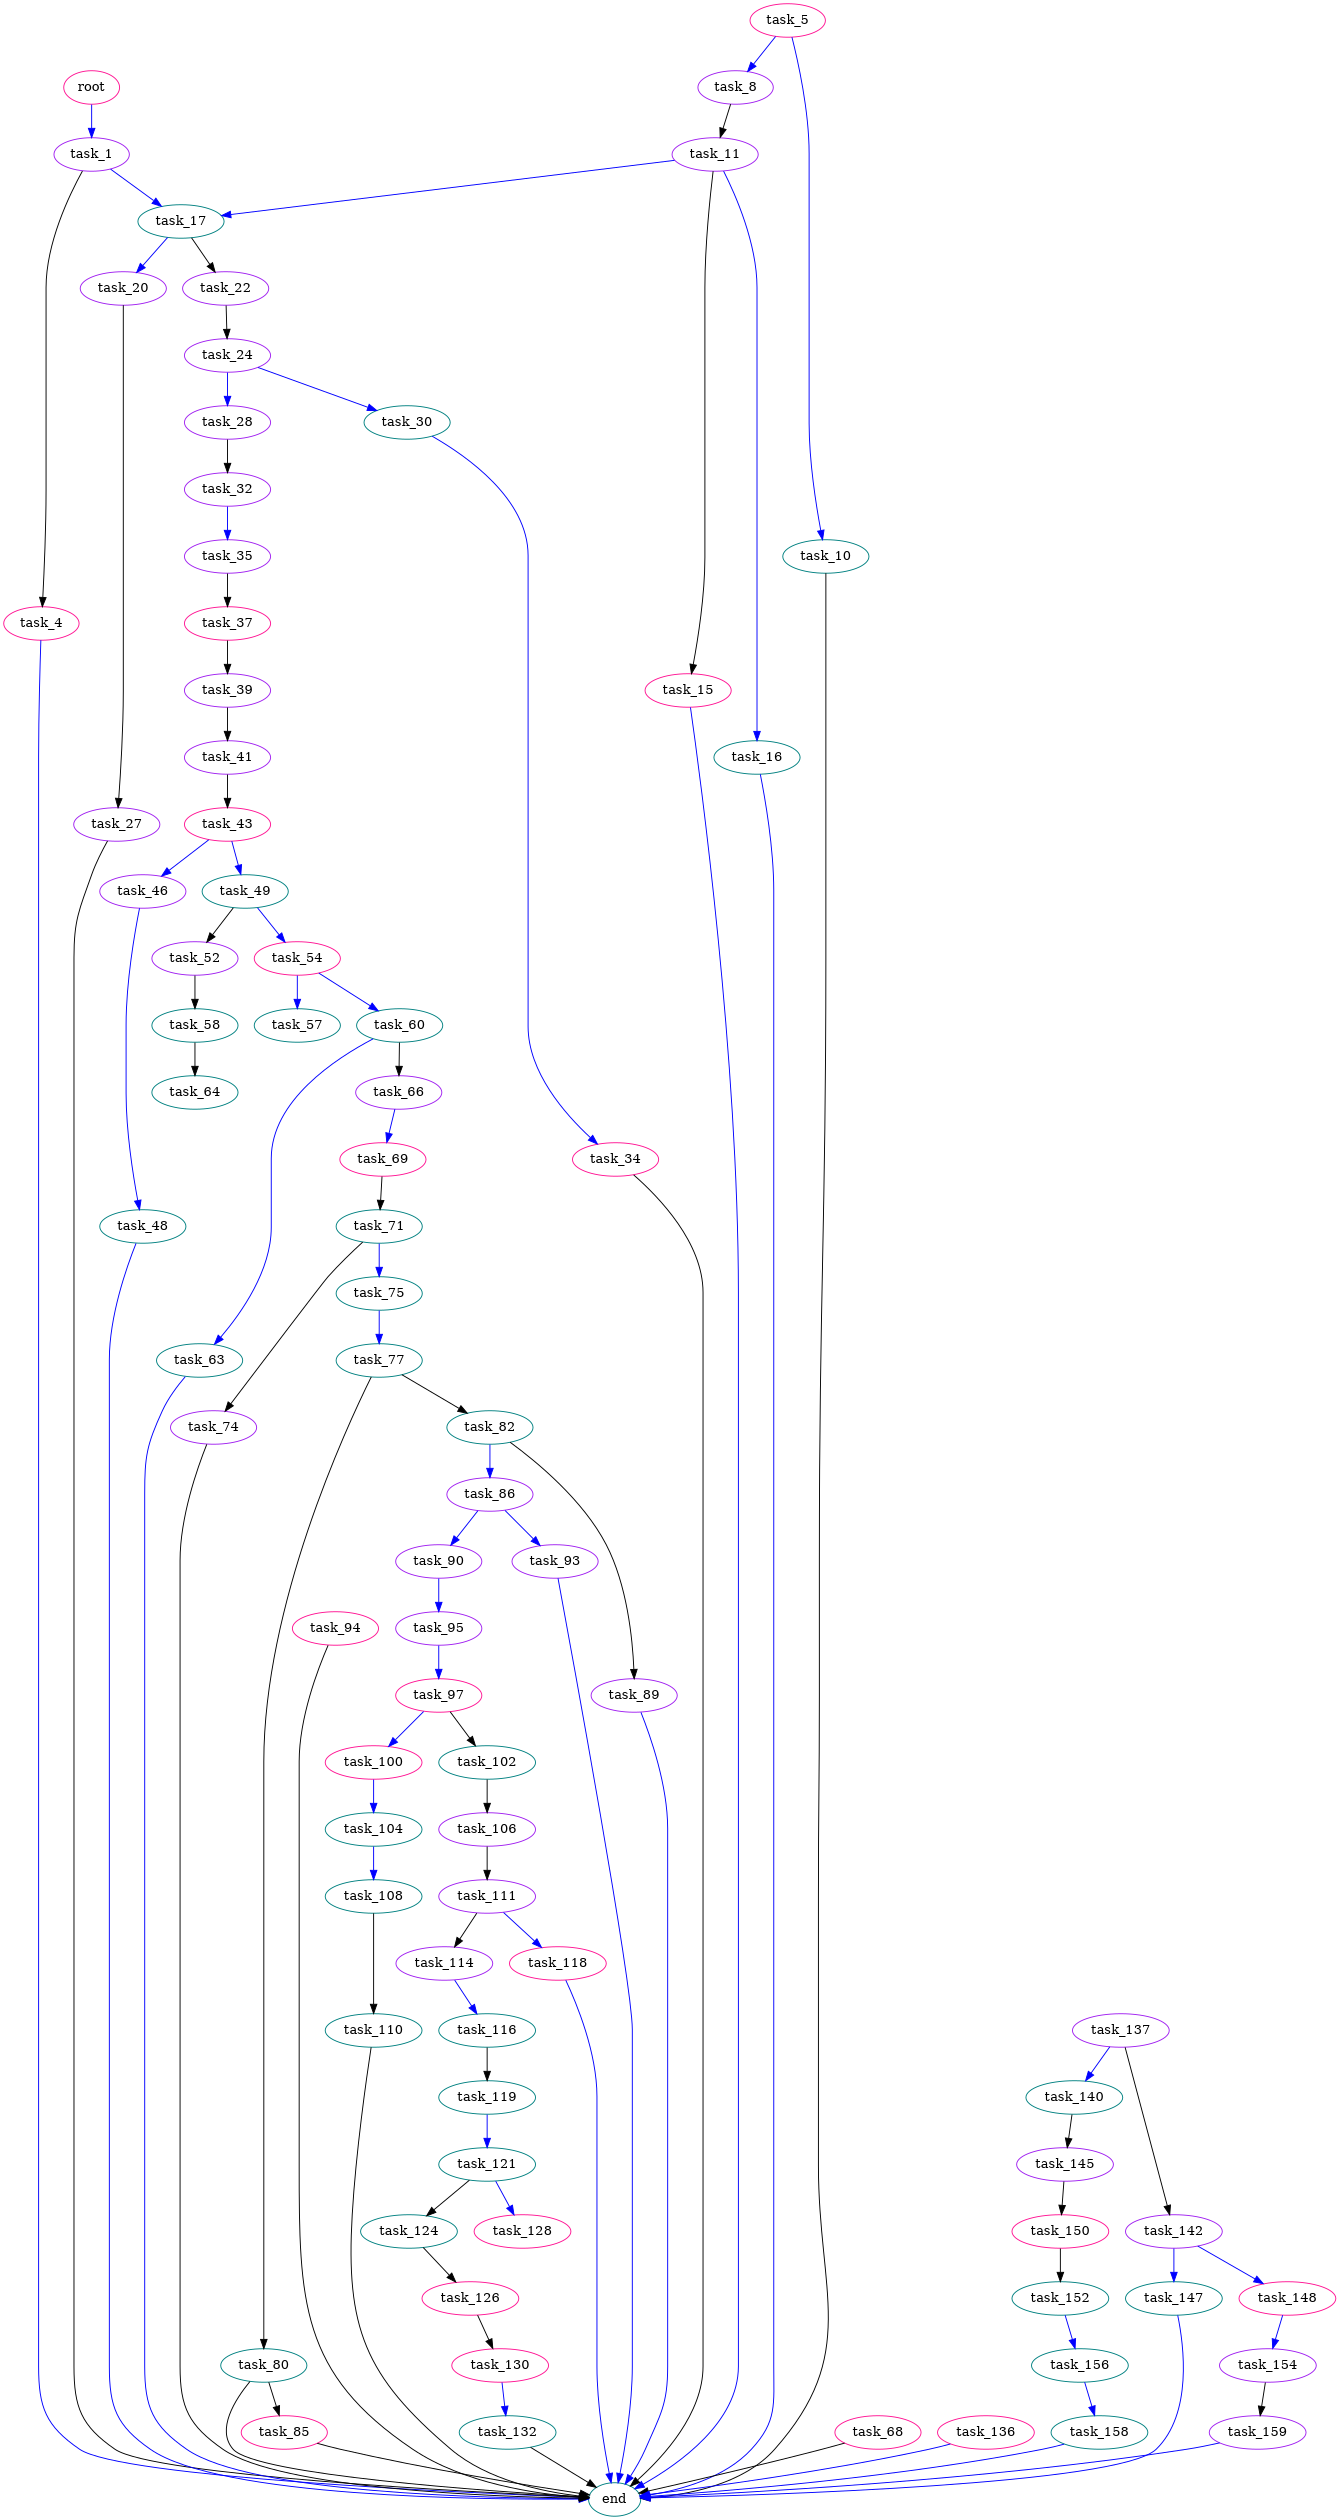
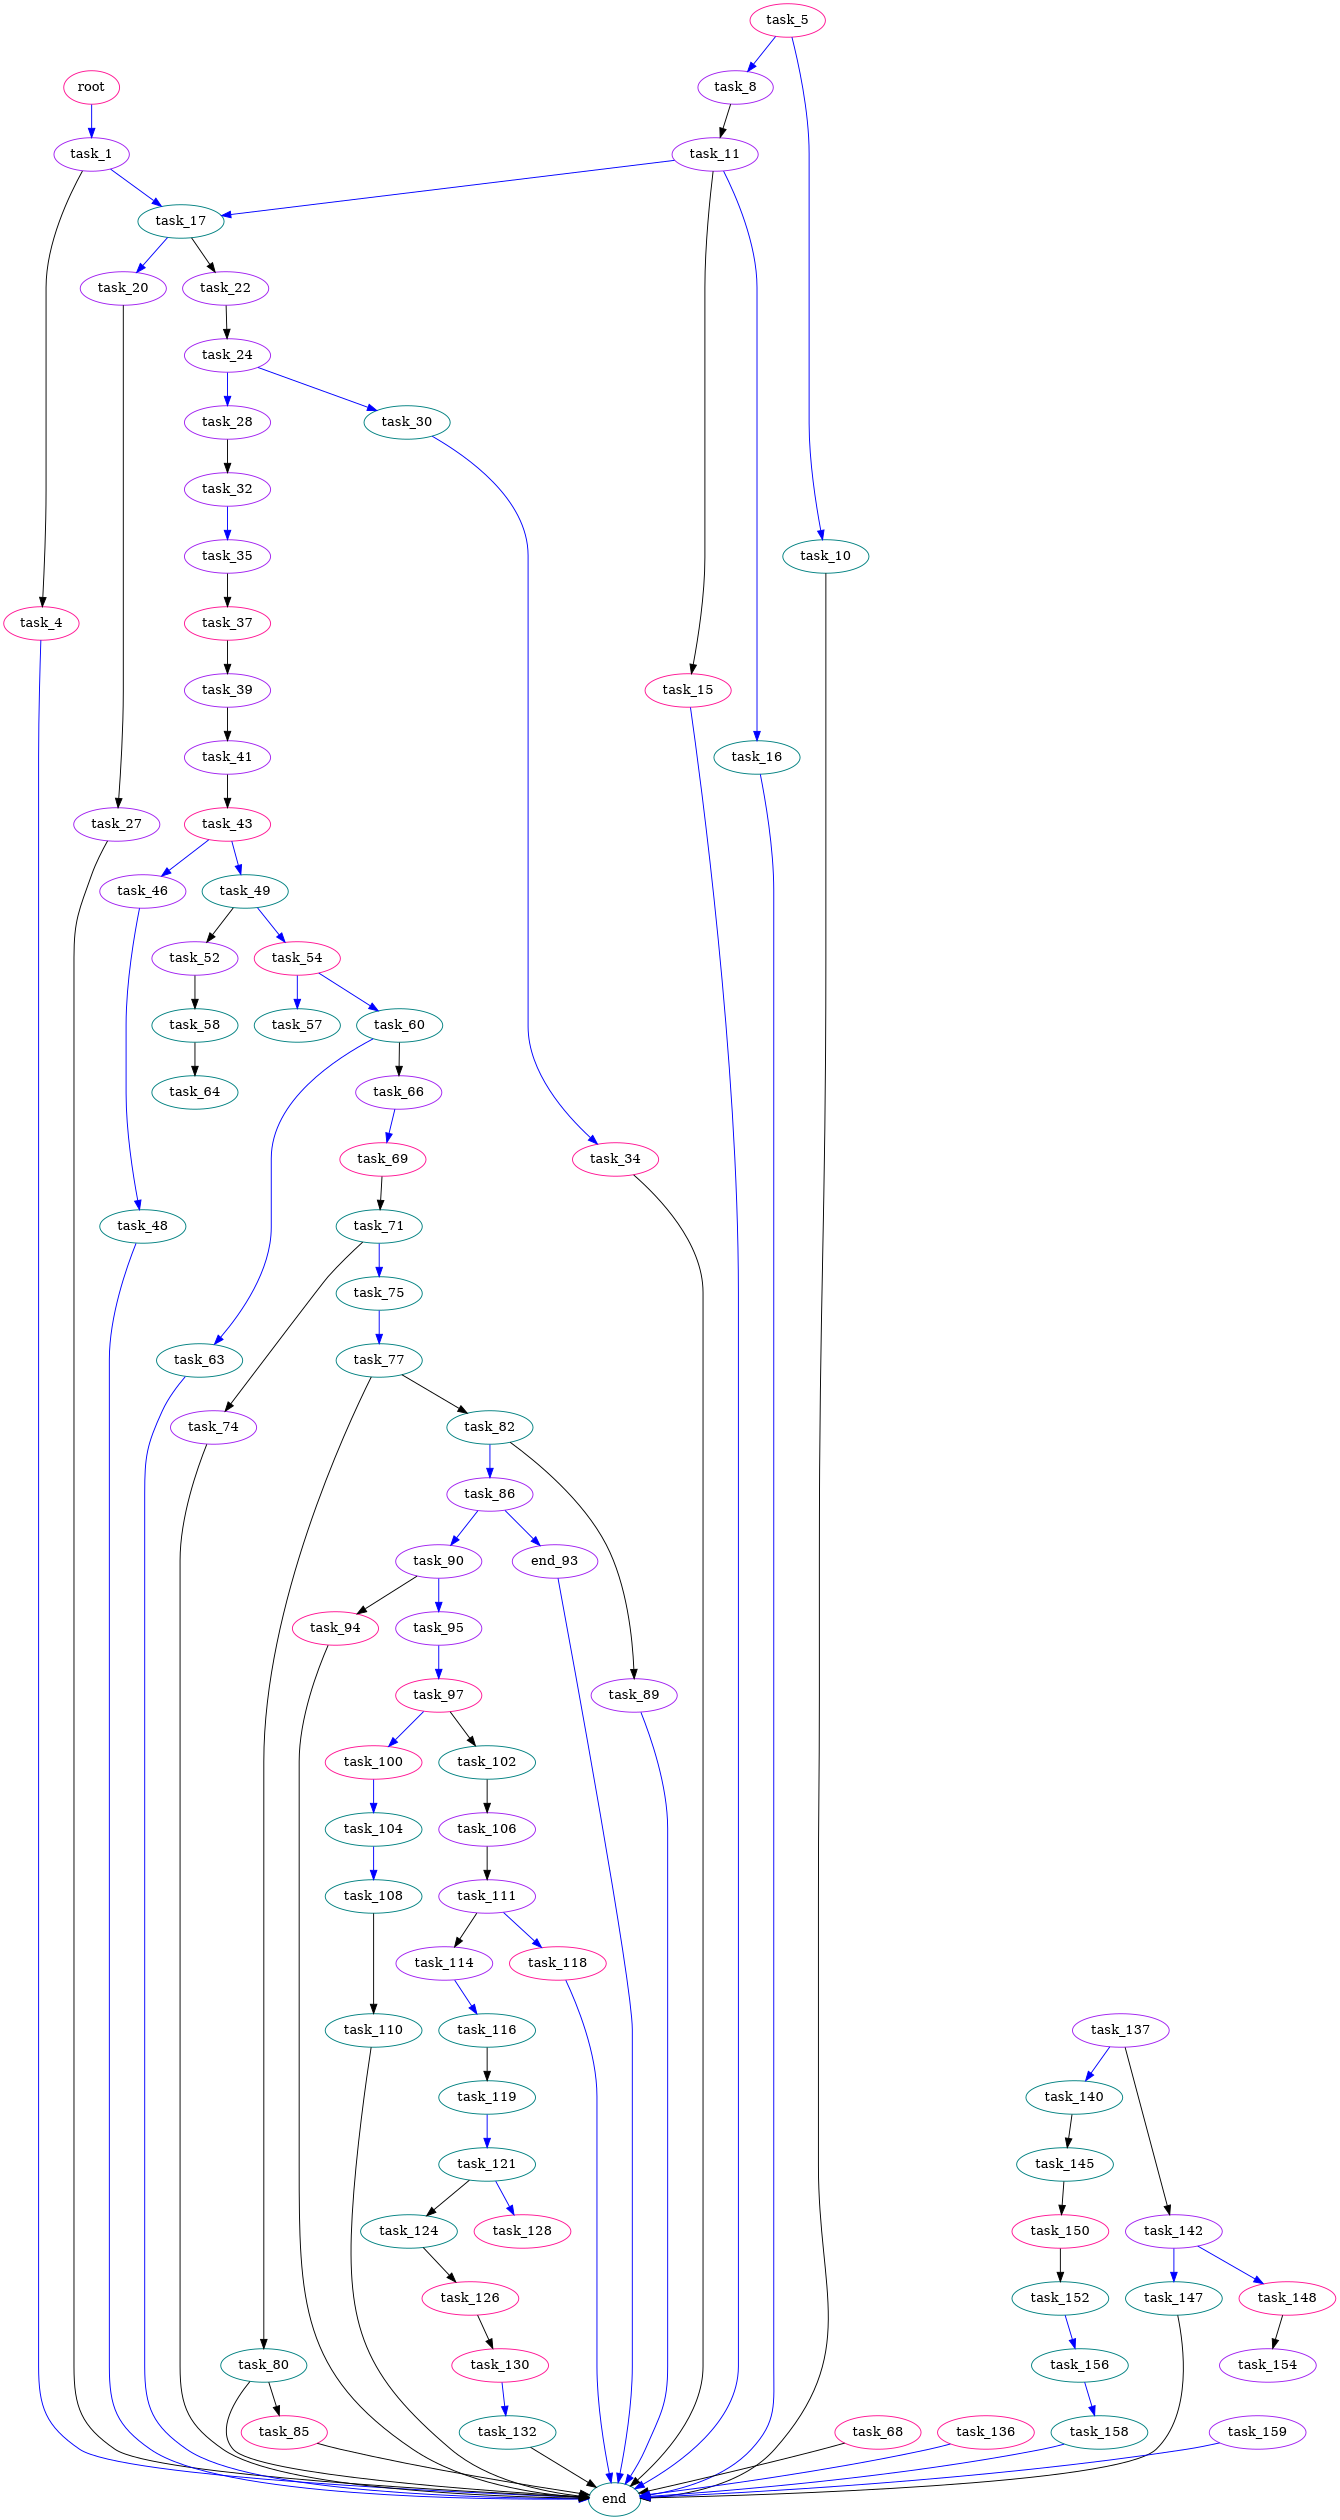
(555, 1561) -> (555, 1561)
none -> (391, 1592)
(1065, 2164) -> (1065, 2164)
(1279, 2327) -> (1279, 2327)
(1263, 2394) -> none
(976, 2482) -> (976, 2482)
